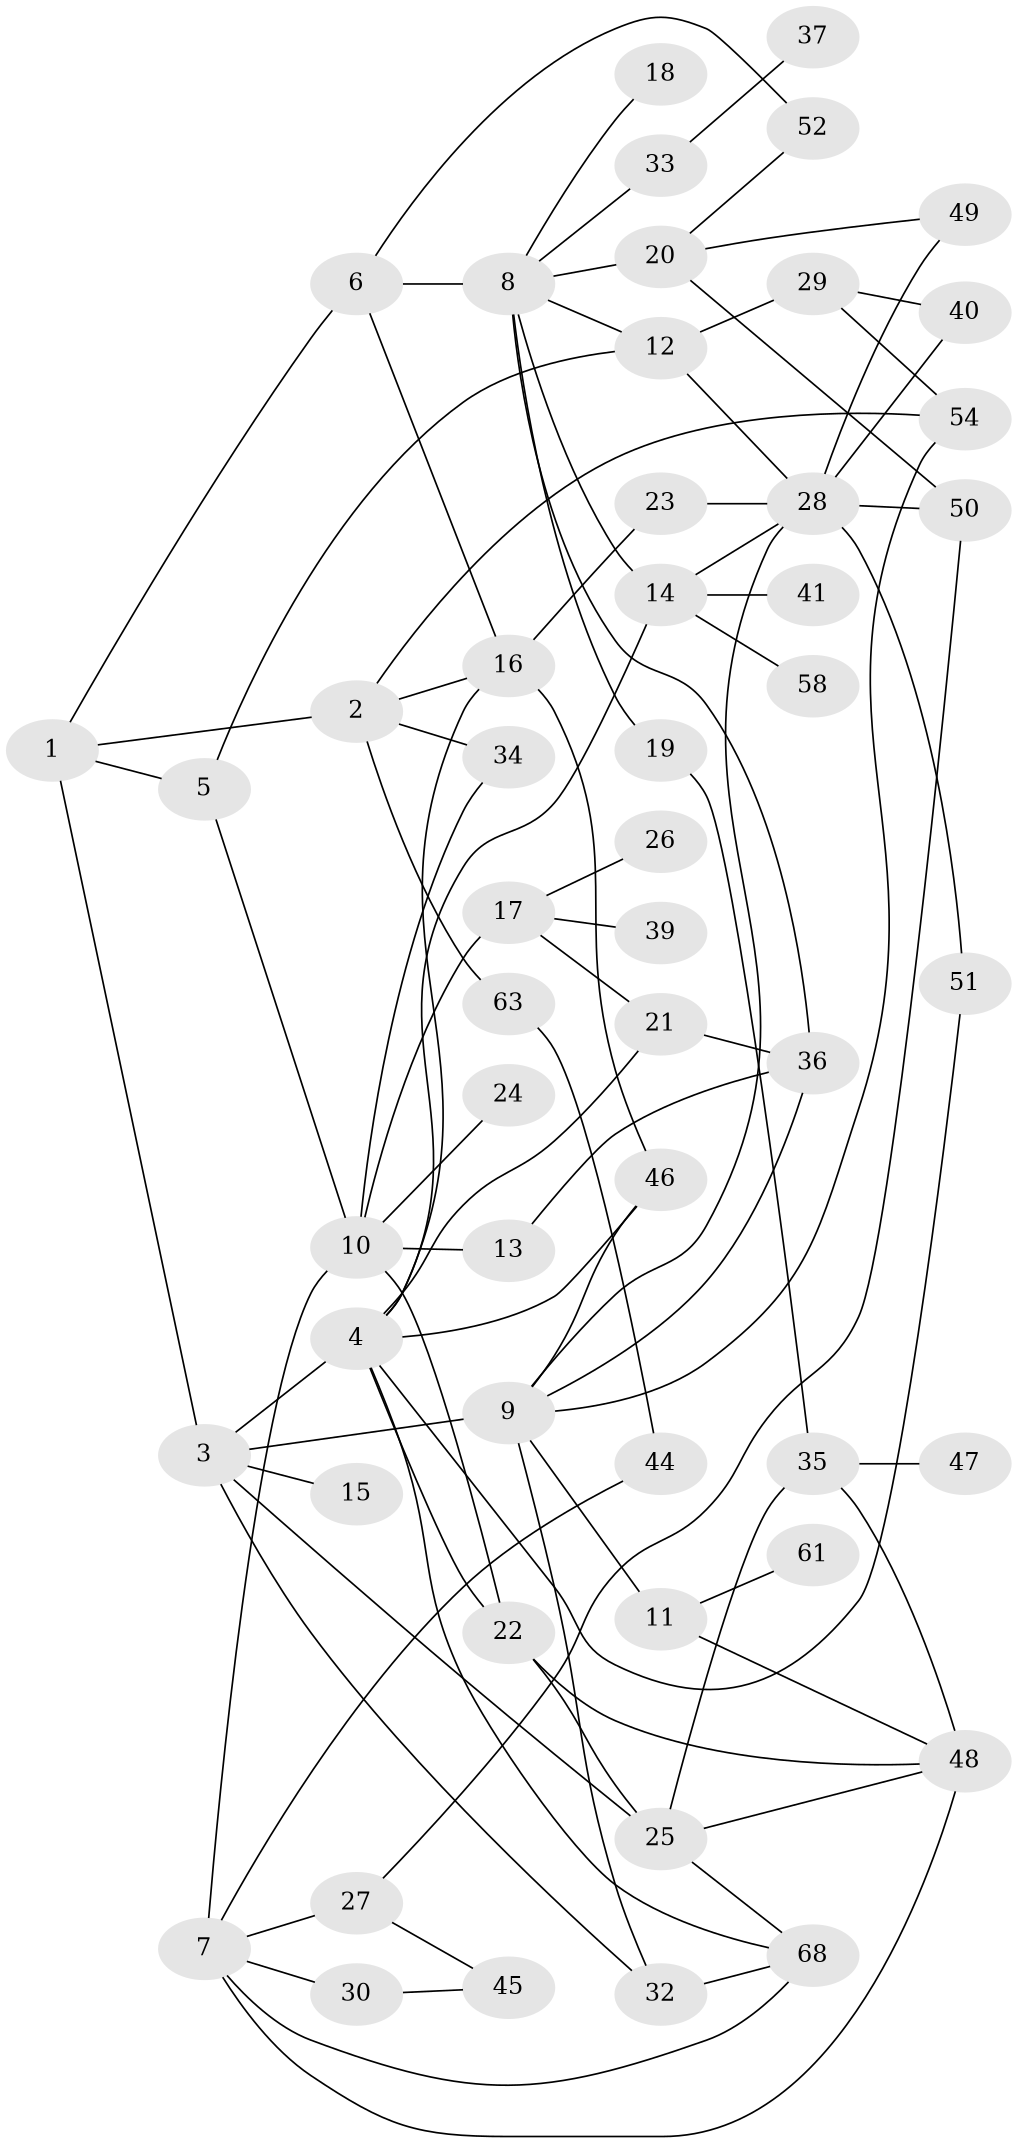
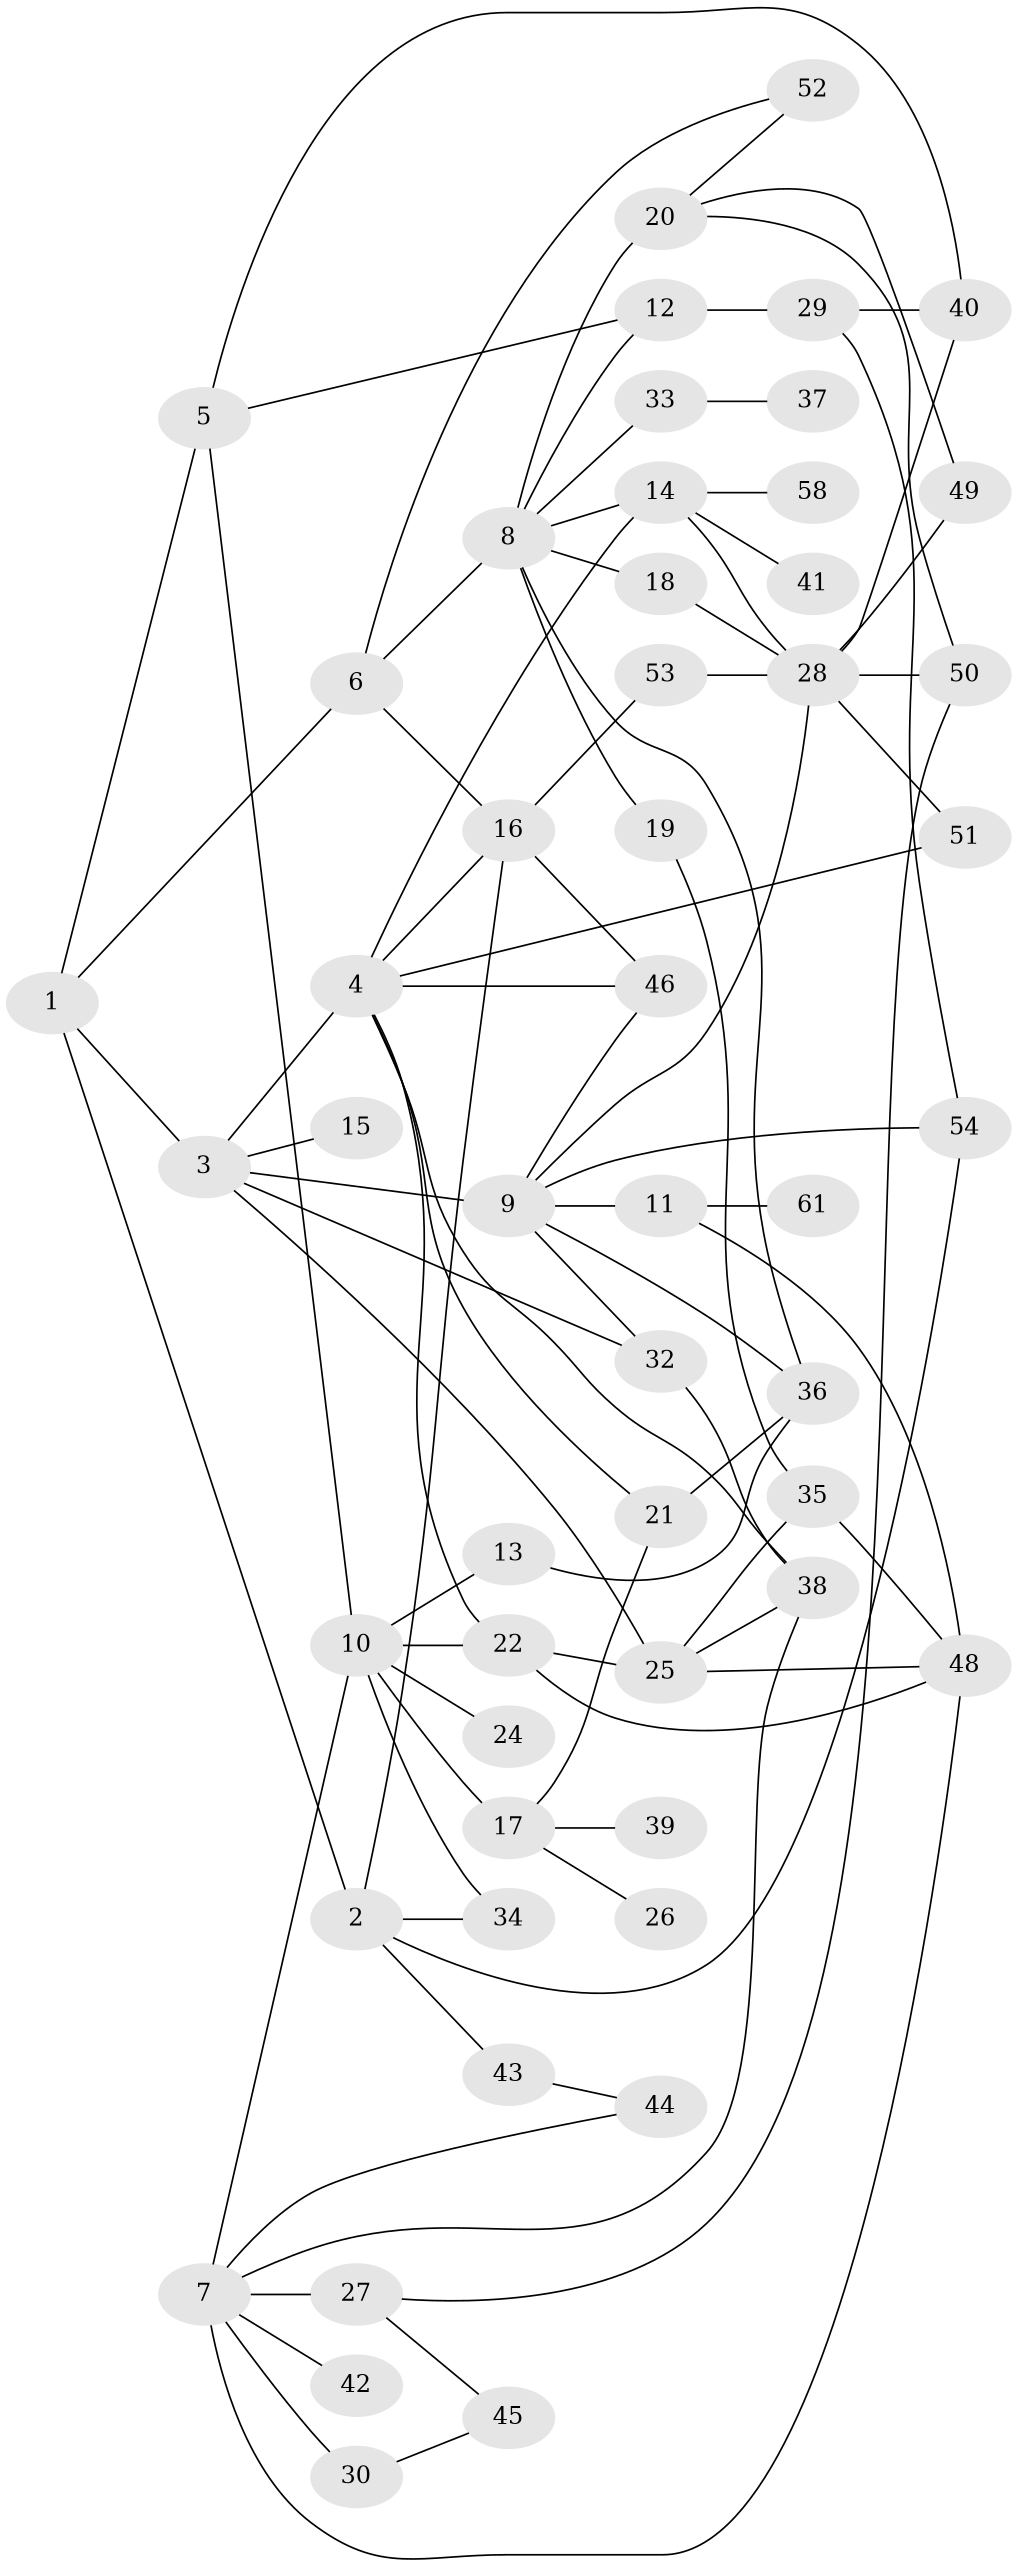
none -> (564, 13)
(745, 434) -> (737, 630)
(661, 504) -> (661, 675)
(509, 1004) -> (509, 2075)
(965, 1464) -> none
(813, 1956) -> (813, 1588)
none -> (357, 2386)
